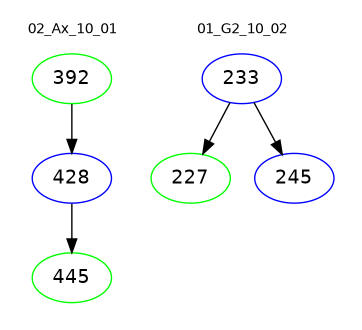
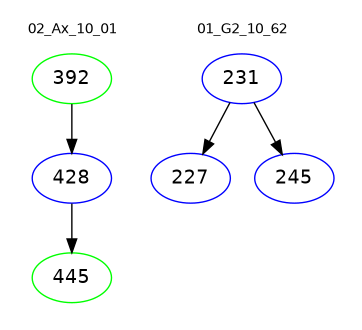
(243, 30) -> (243, 30)
(242, 79) -> (242, 79)
(191, 178) -> (191, 178)
